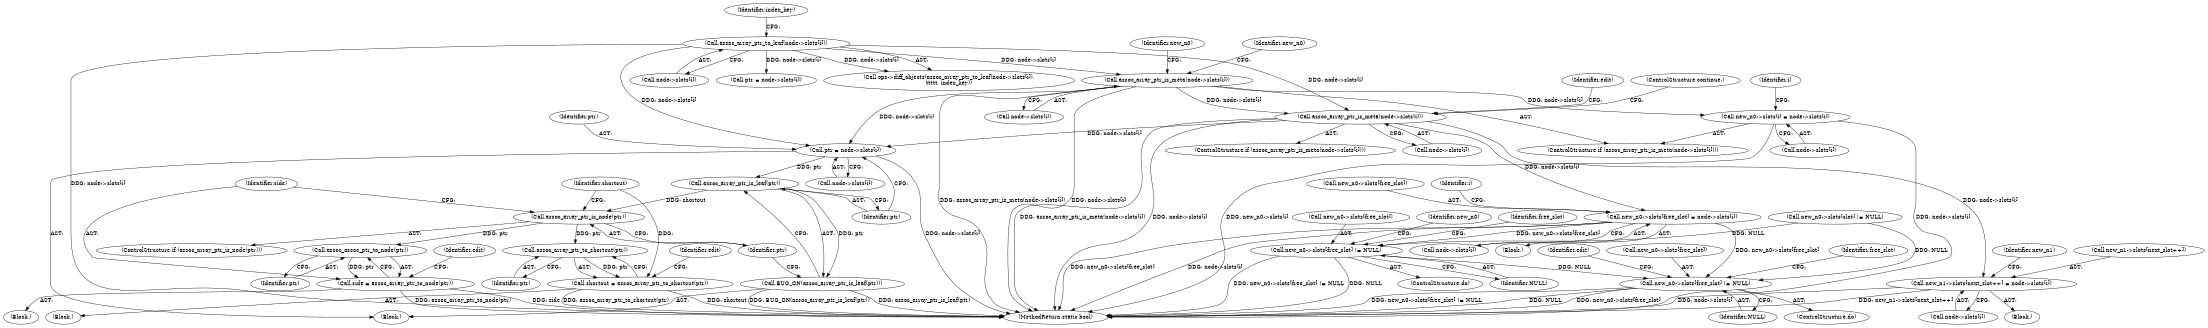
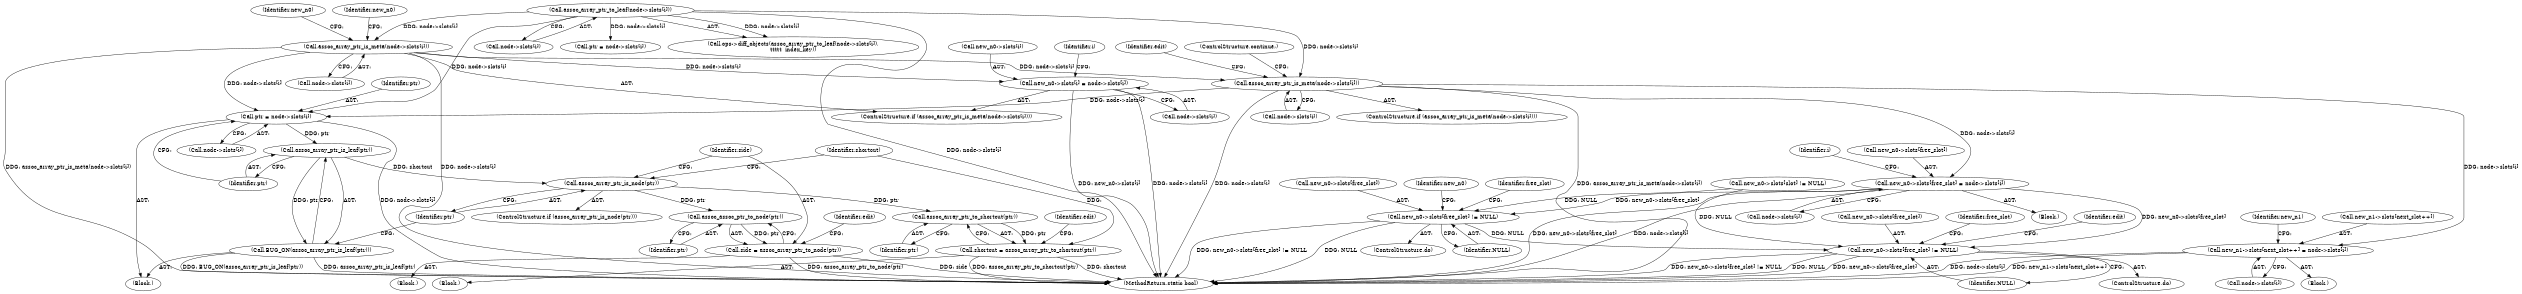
(766, 10) -> none
none -> (993, 47)
